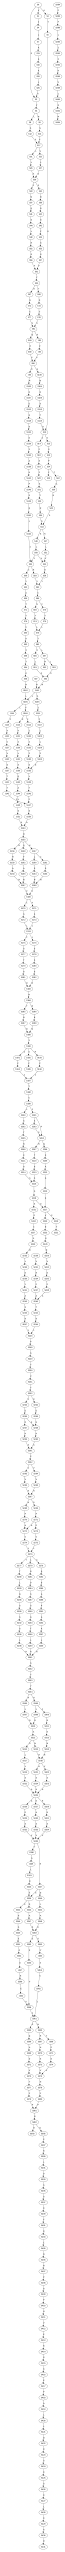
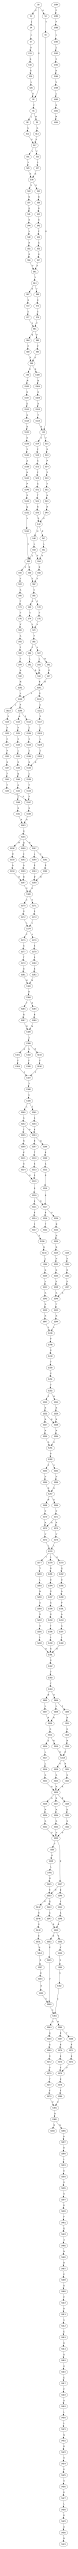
(53, 472) -> (47, 483)
none -> (48, 670)
(40, 1125) -> (28, 1129)
